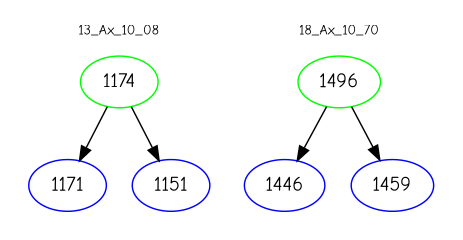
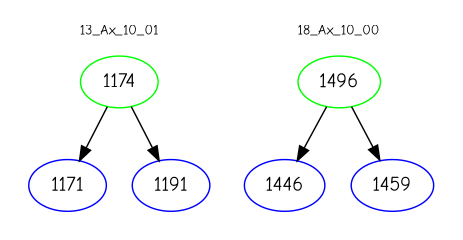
(119, 31) -> (119, 31)
(339, 31) -> (339, 31)
(171, 185) -> (171, 185)
